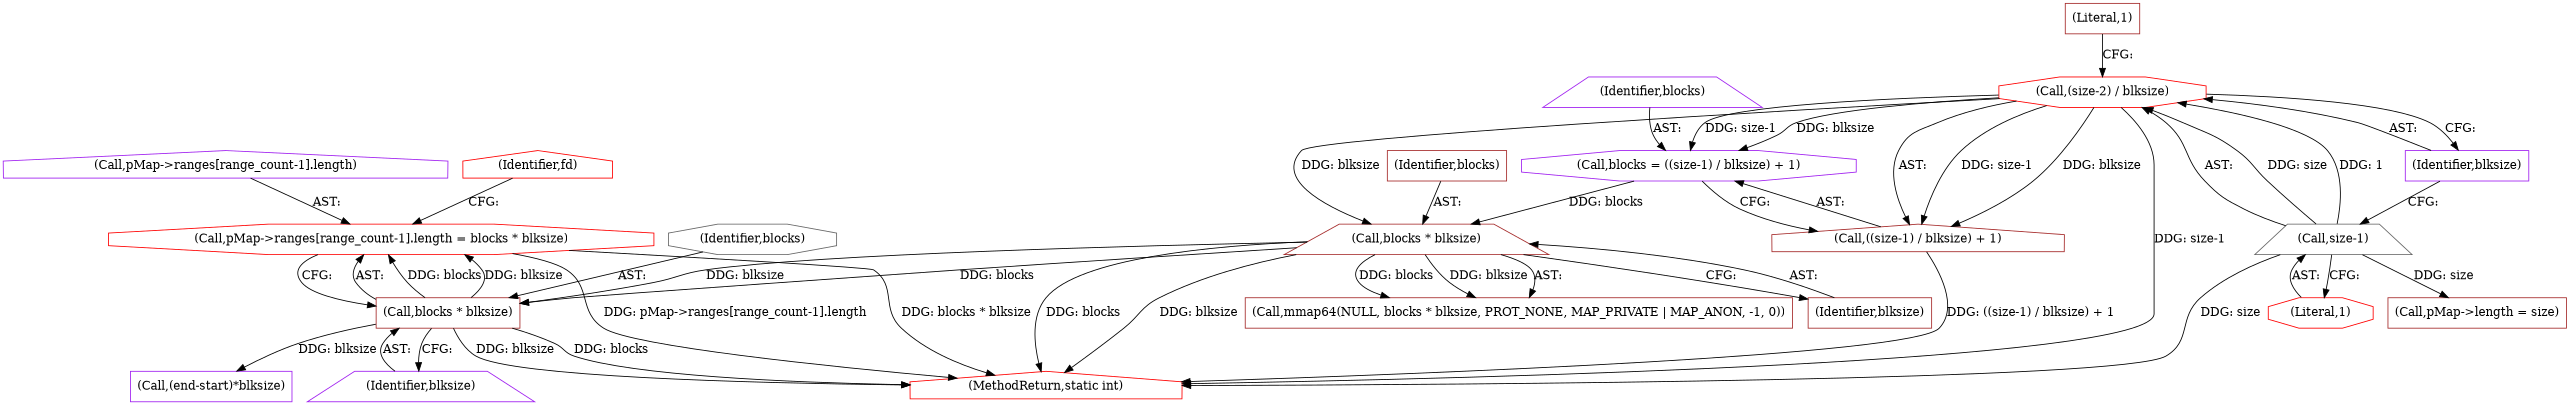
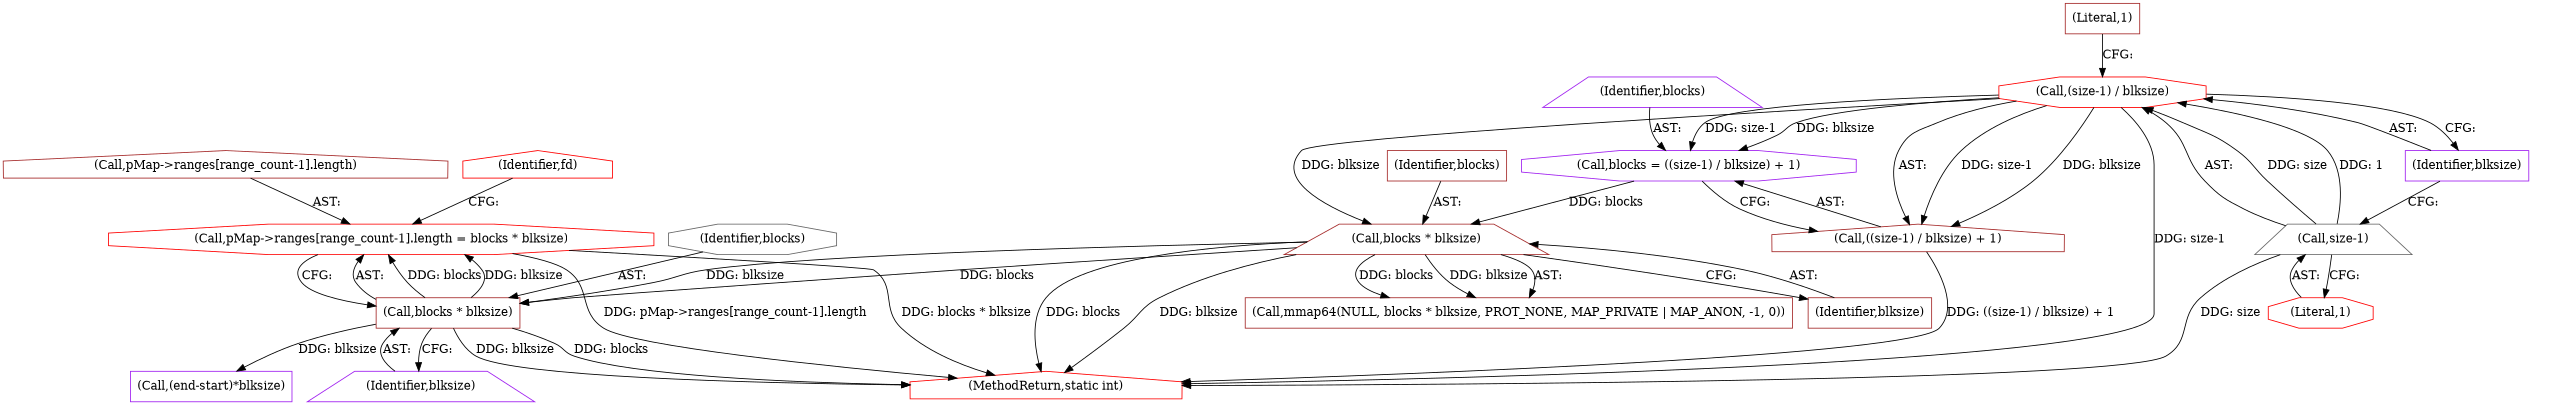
(2102, 92) -> (2102, 92)
(226, 166) -> (226, 166)
(2477, 313) -> none
